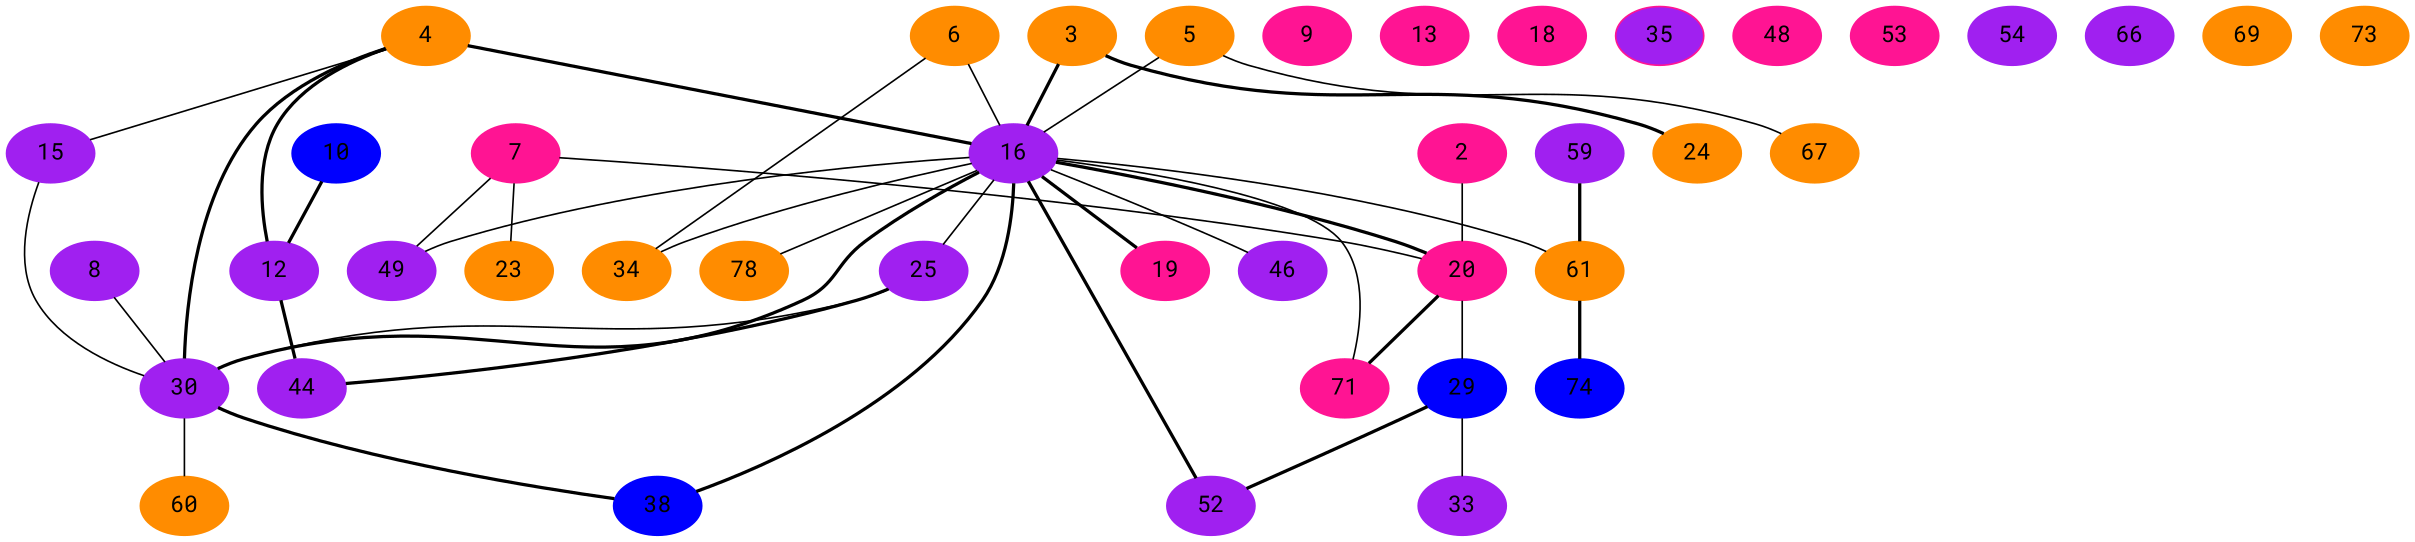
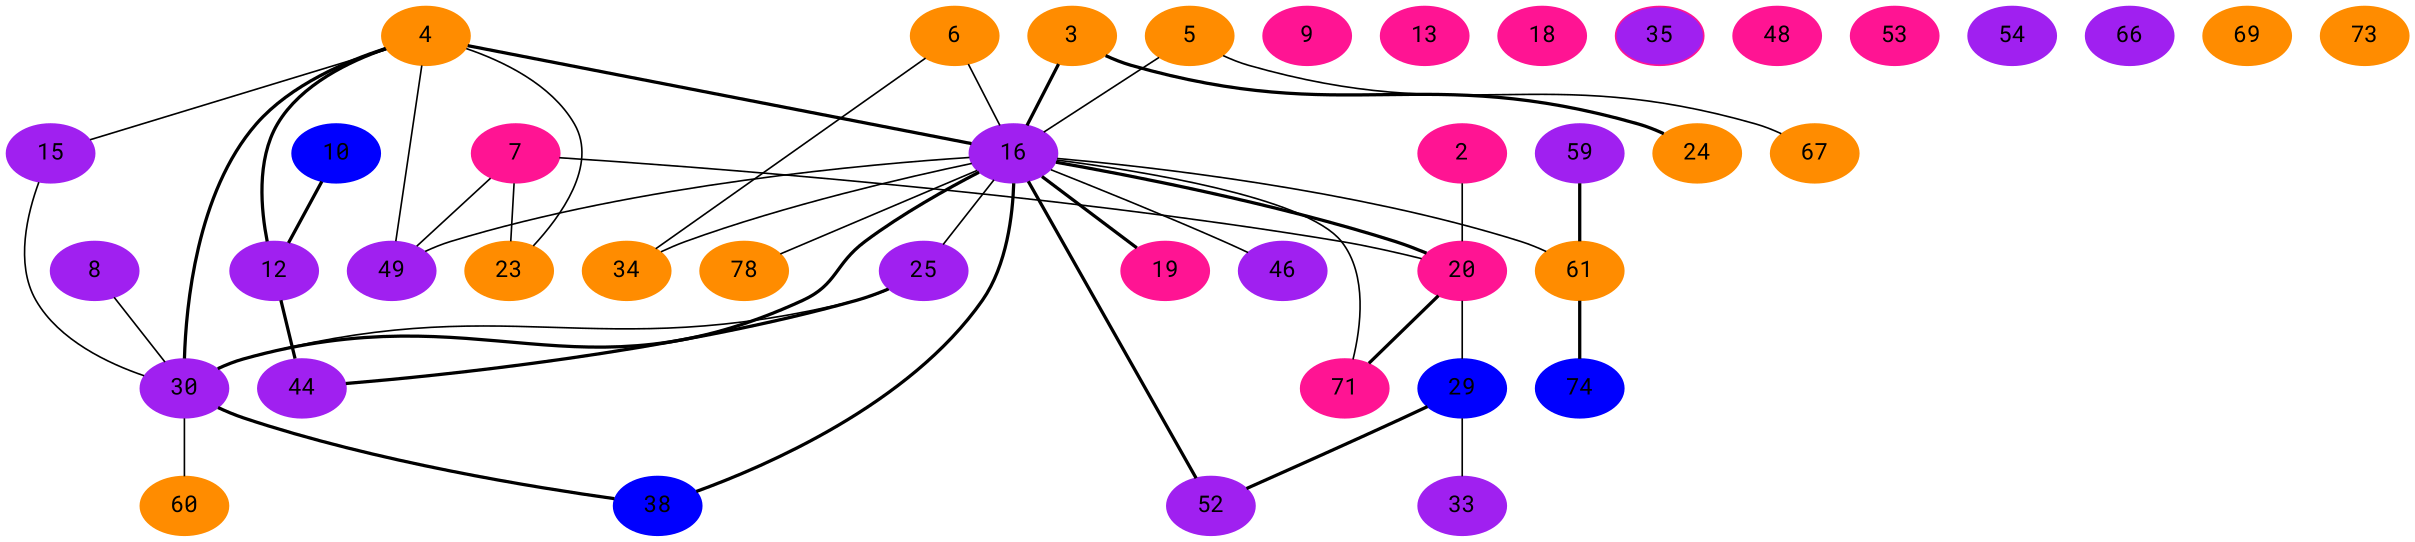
none -> (575, 125)
none -> (409, 153)
